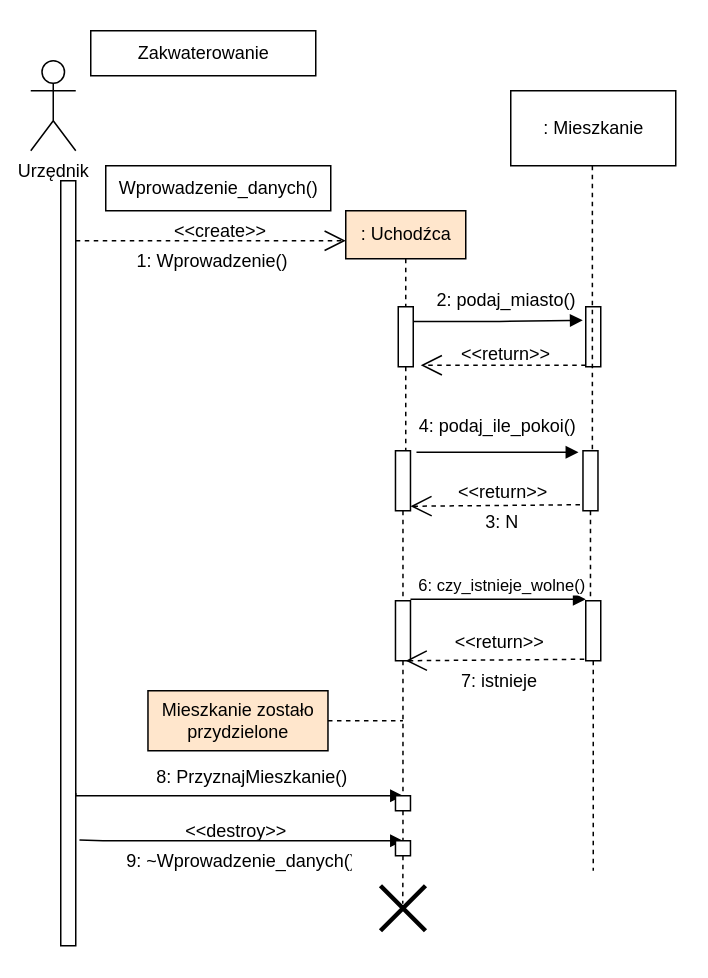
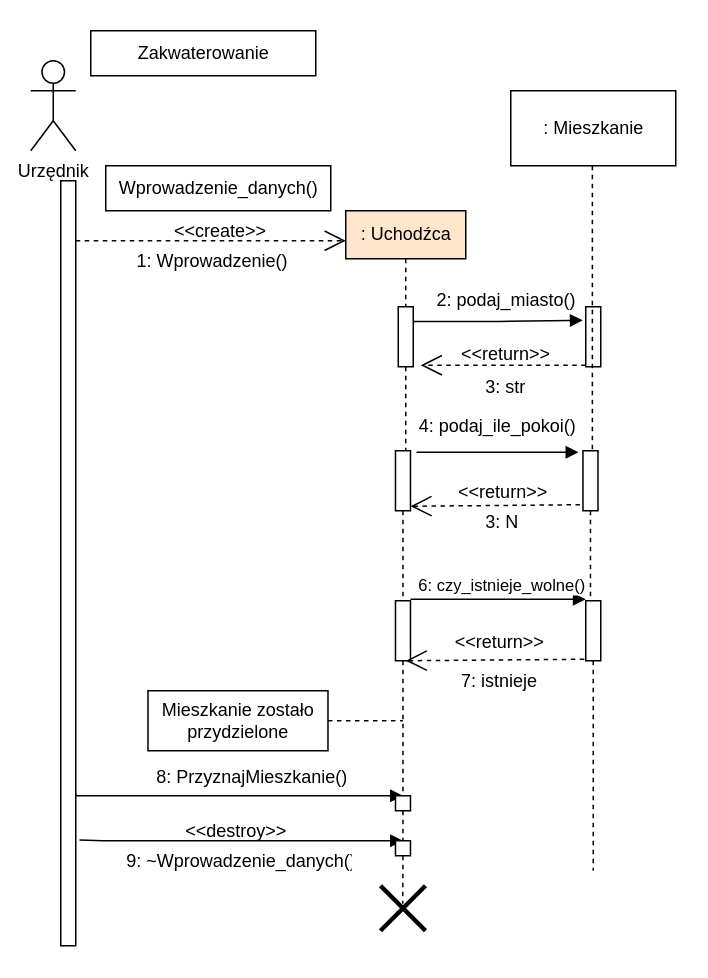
none -> (507, 386)
(238, 721) -> (238, 721)
